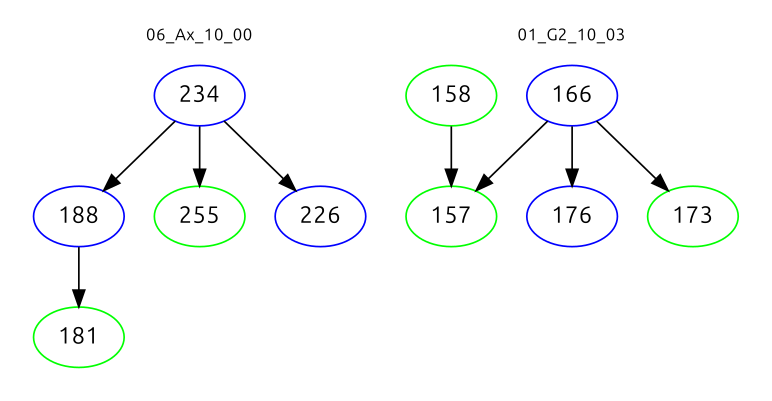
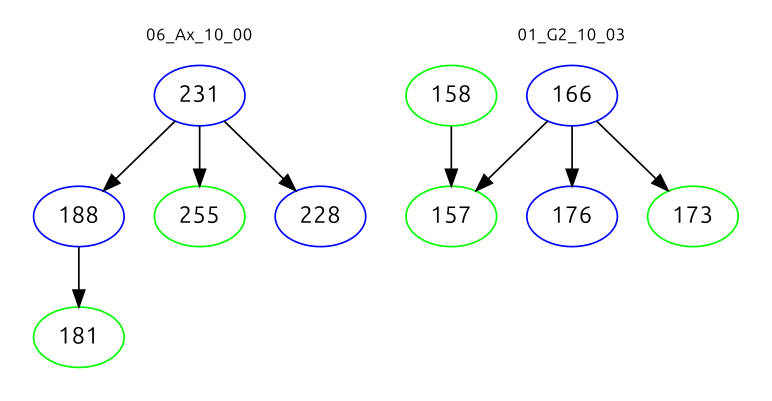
(200, 96) -> (200, 96)
(320, 216) -> (320, 216)
